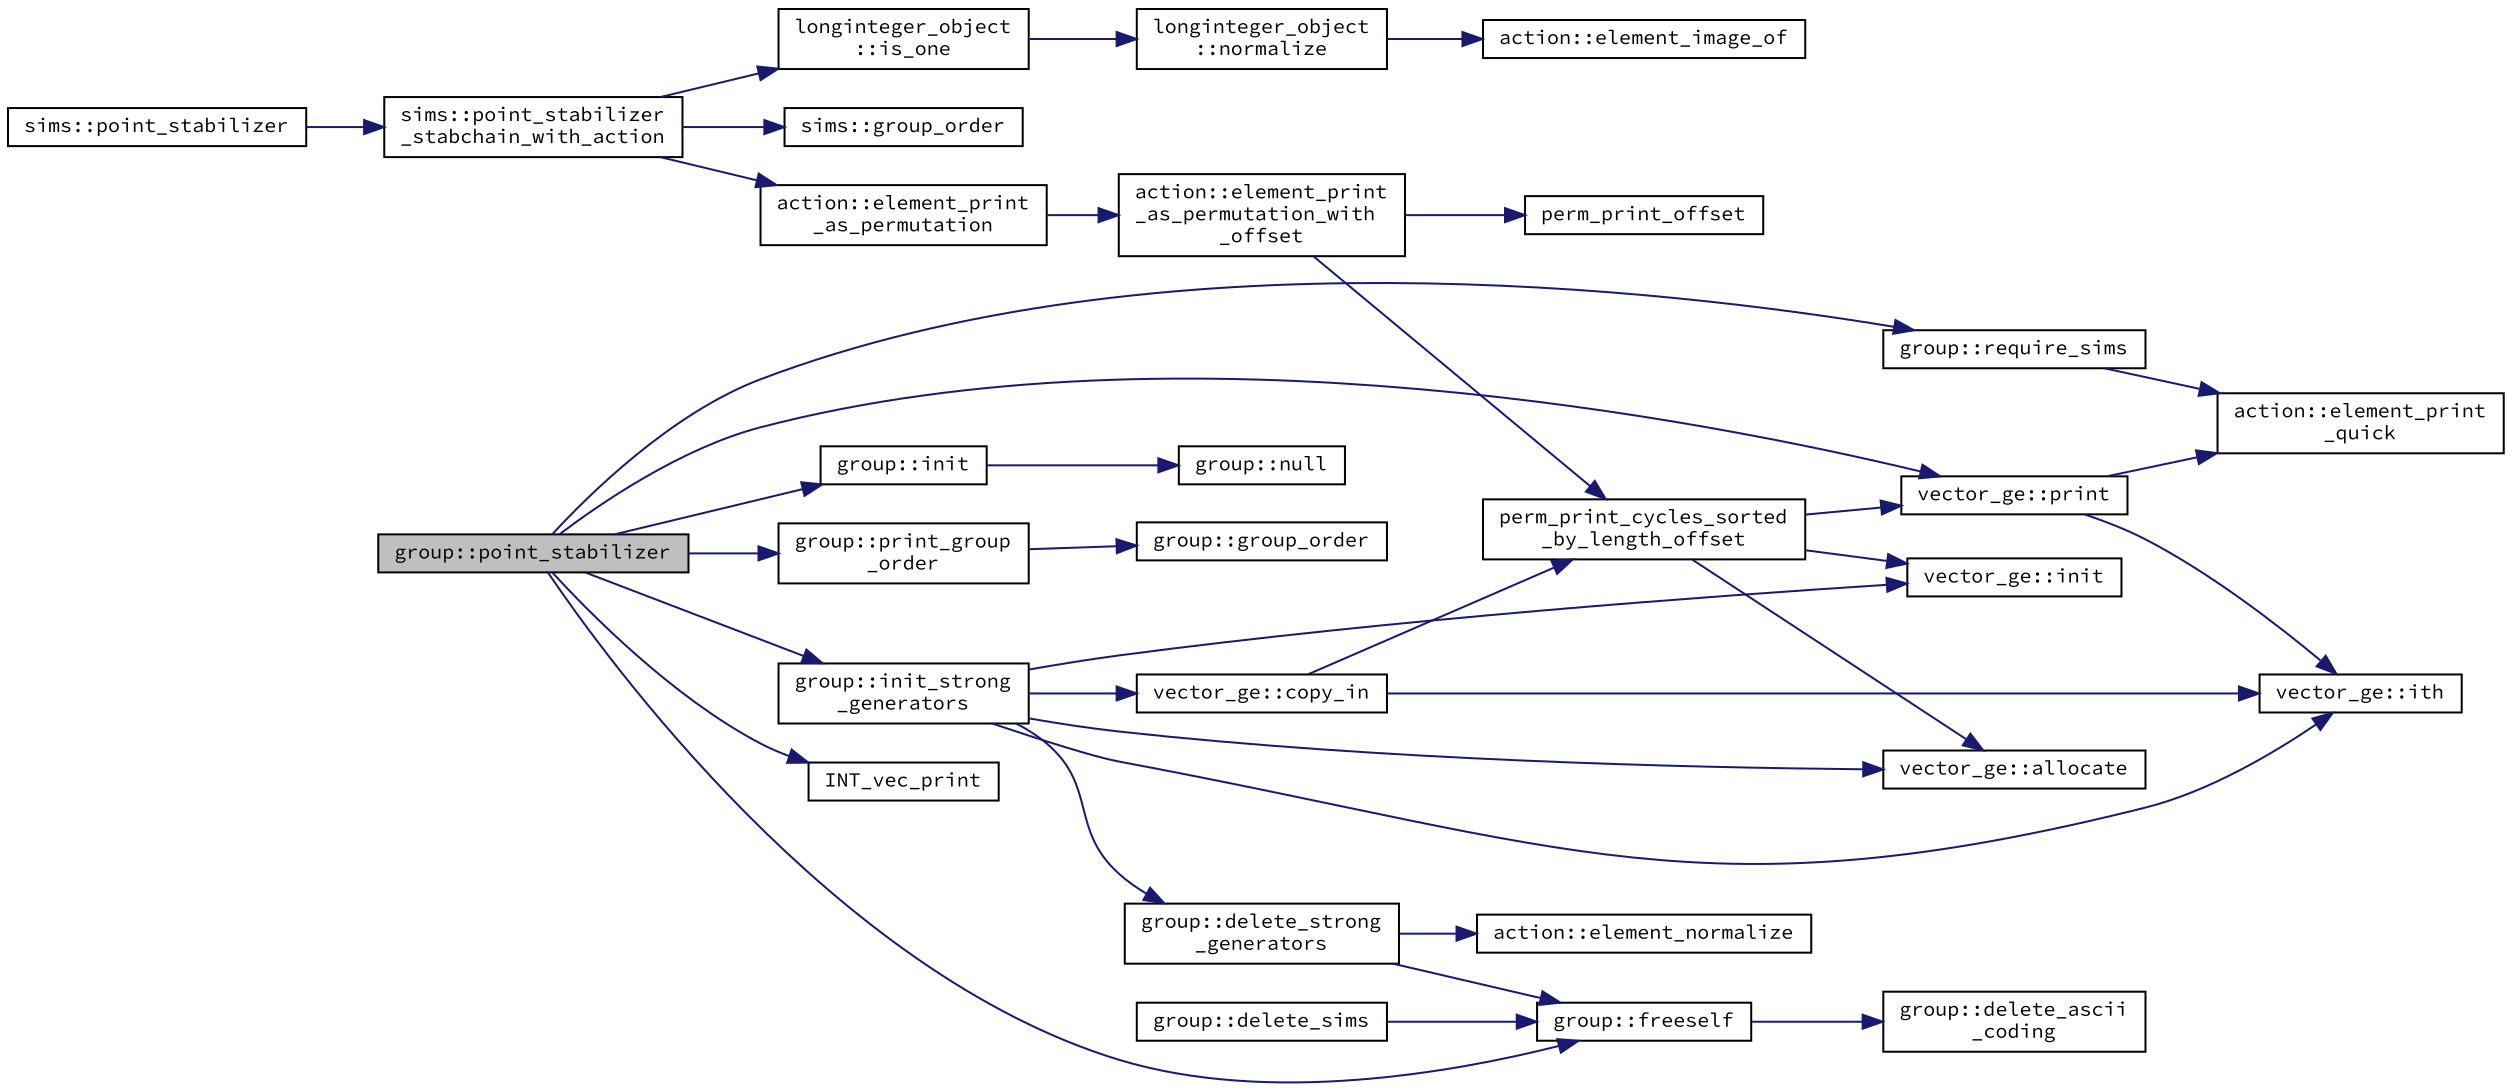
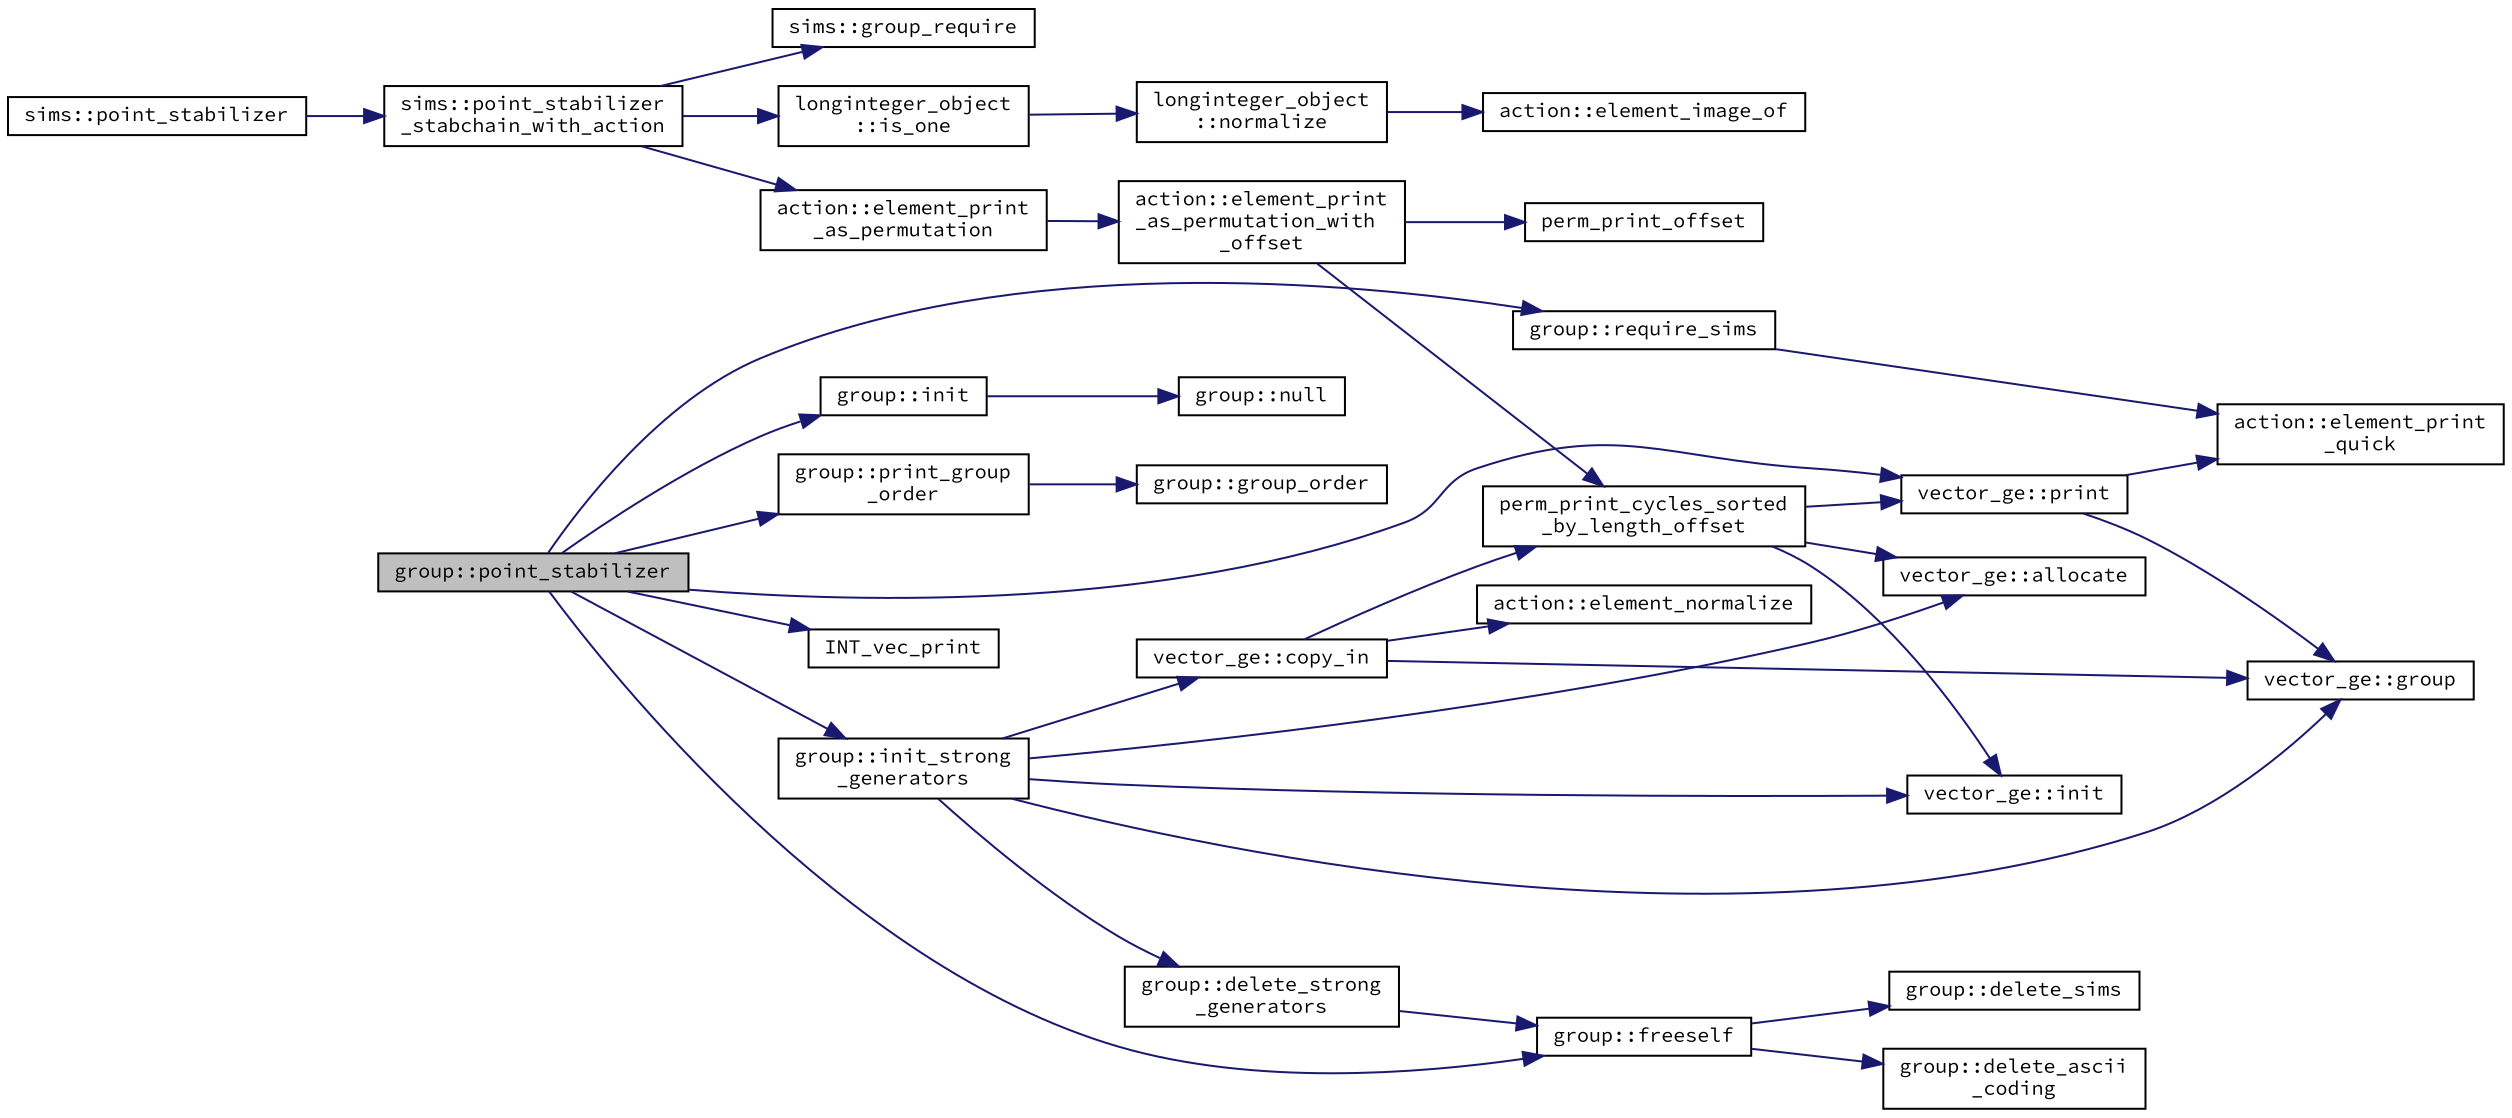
(904, 127) -> (904, 28)
(2361, 693) -> (2361, 680)
(1428, 934) -> (1438, 634)
(1452, 1022) -> (1811, 1016)
